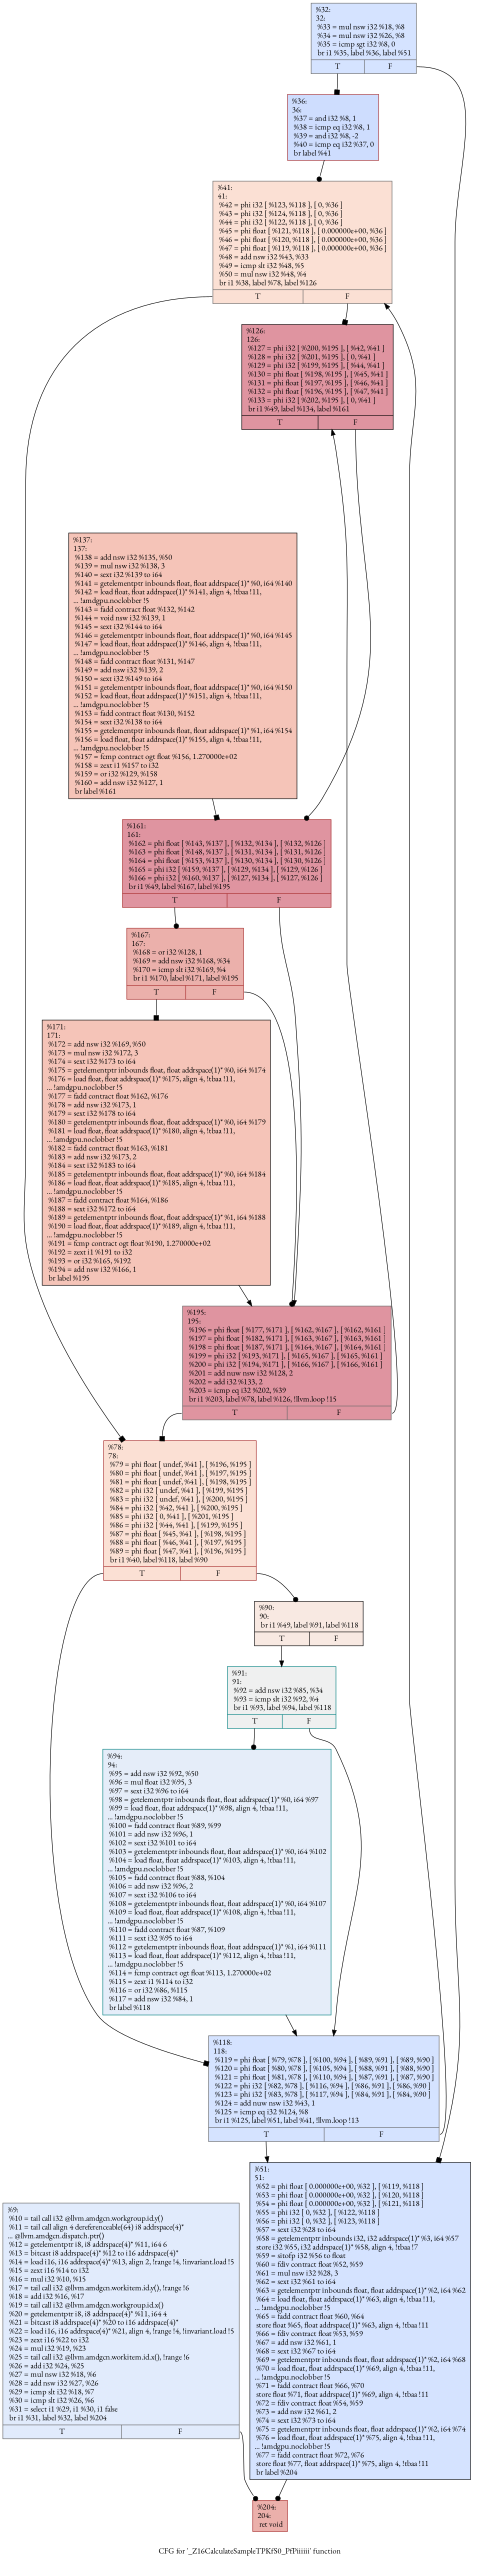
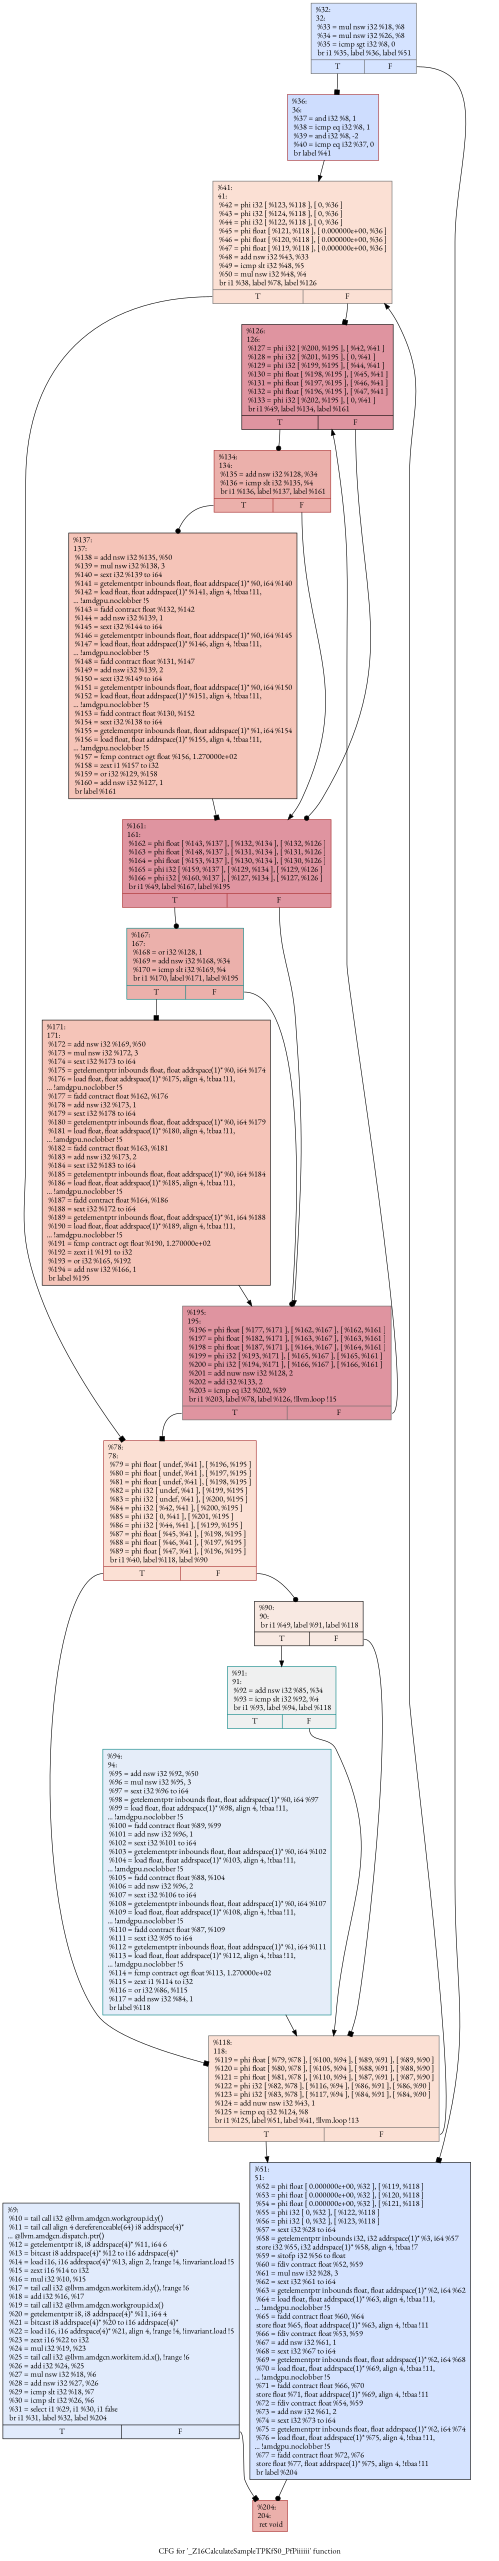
(322, 168) -> (322, 168)
none -> (272, 481)
(120, 618) -> (118, 618)
(185, 964) -> (185, 964)
(254, 1737) -> none
(150, 1782) -> (149, 1782)
none -> (377, 1833)
(324, 2089) -> (324, 2089)
(121, 2321) -> (121, 2321)
(244, 2465) -> (244, 2465)
